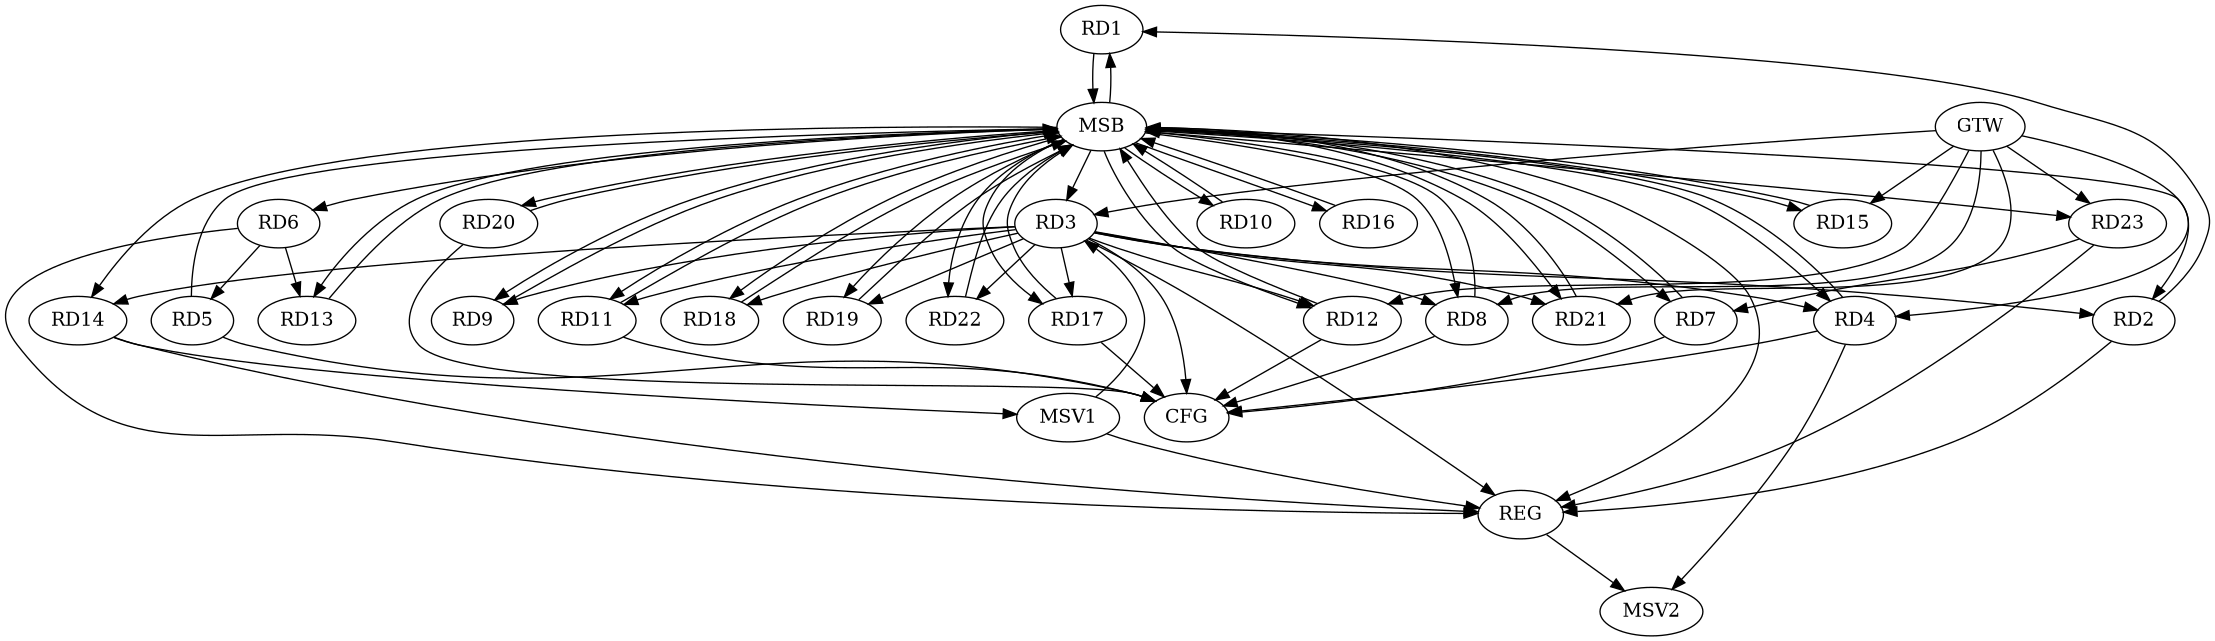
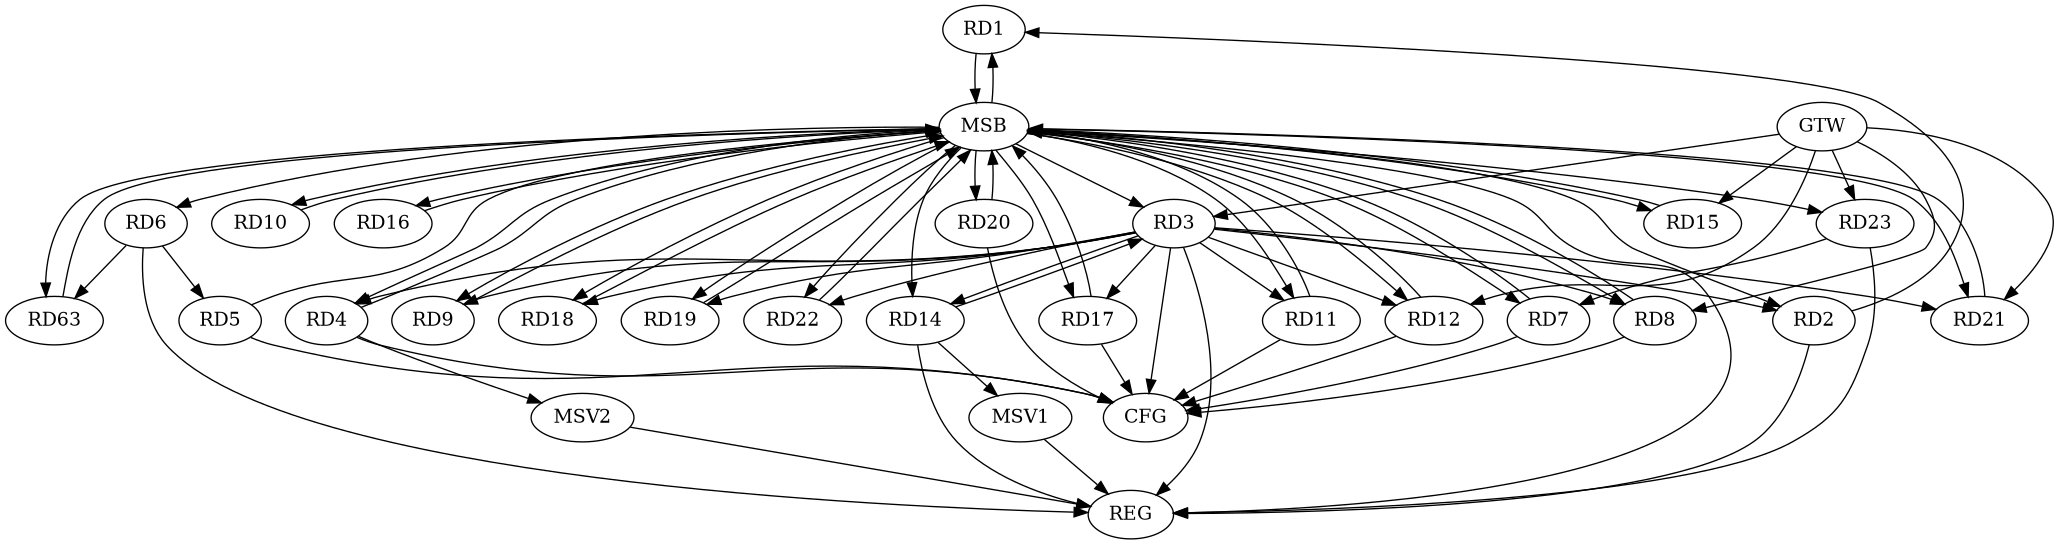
(2155, 265) -> none
(307, 321) -> (54, 321)
(1144, 323) -> (1043, 276)
(1580, 559) -> (854, 466)
